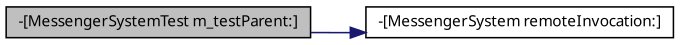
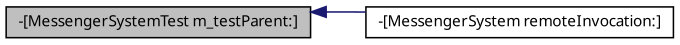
(331, 33) -> (346, 12)
